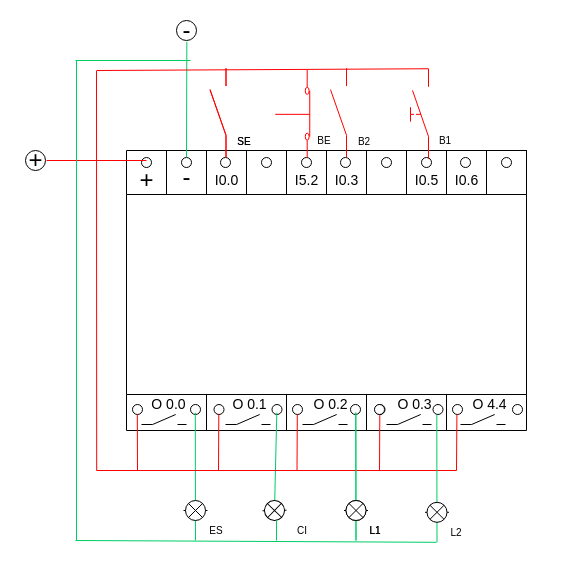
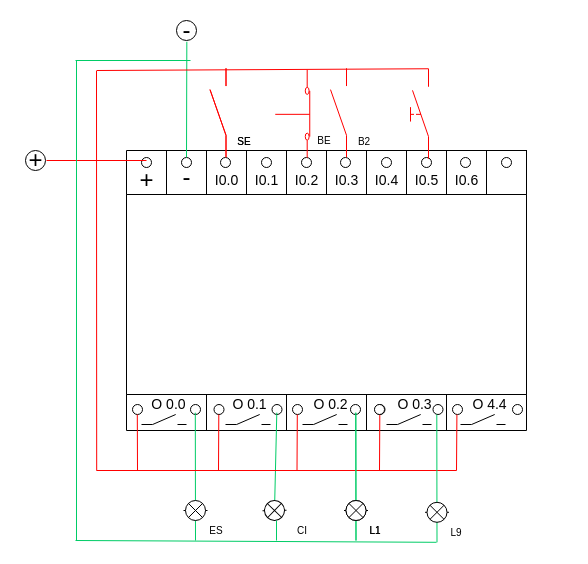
(445, 141) -> none
none -> (267, 181)
(307, 181) -> (307, 181)
none -> (387, 181)
(457, 533) -> (457, 533)
